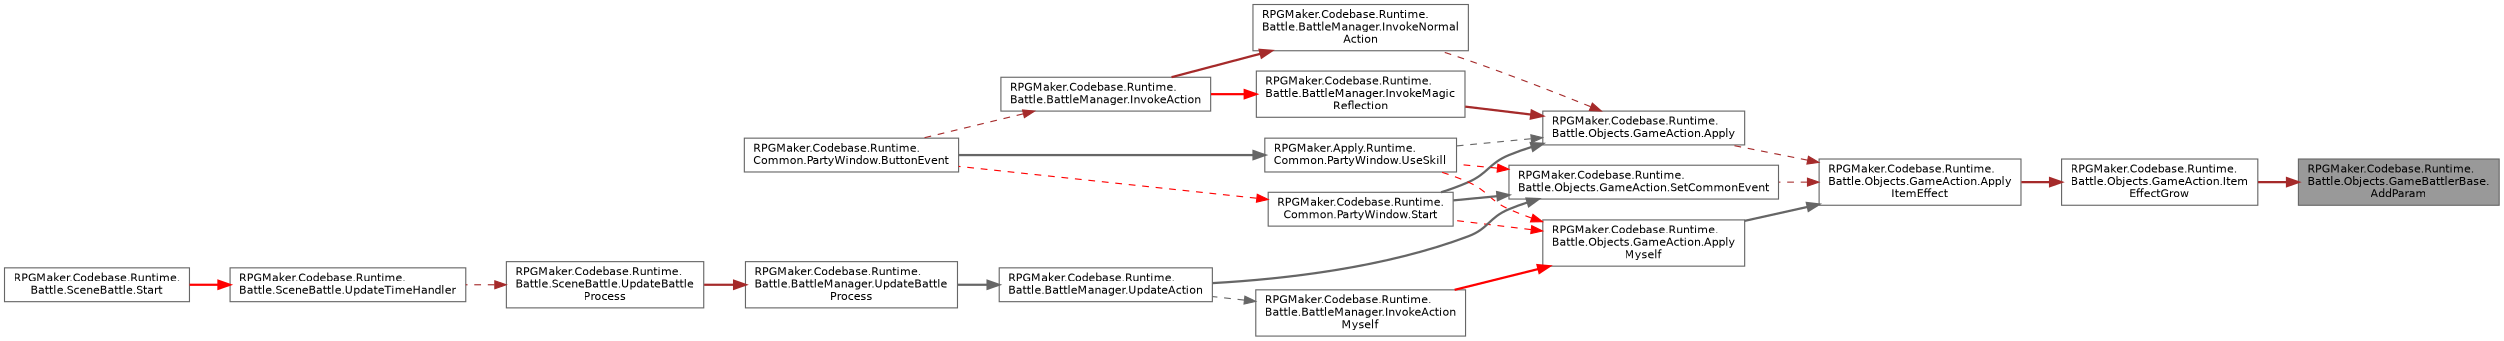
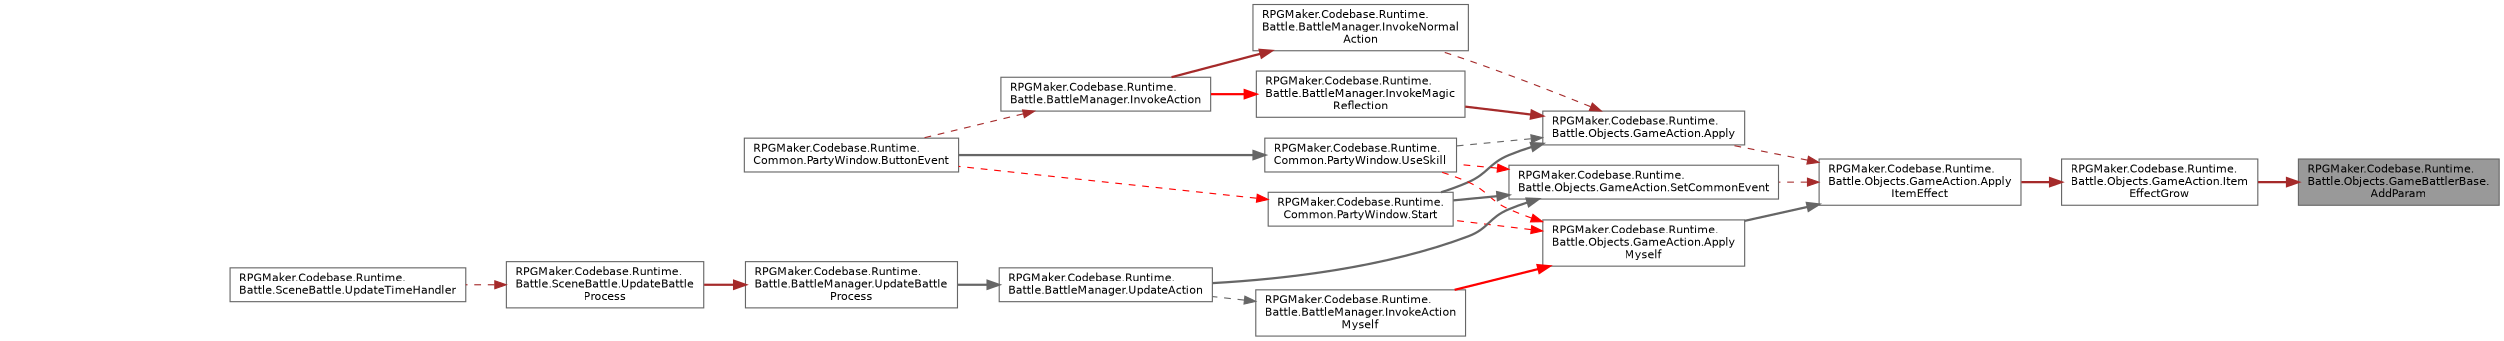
(1361, 155) -> (1361, 155)
(97, 285) -> none
